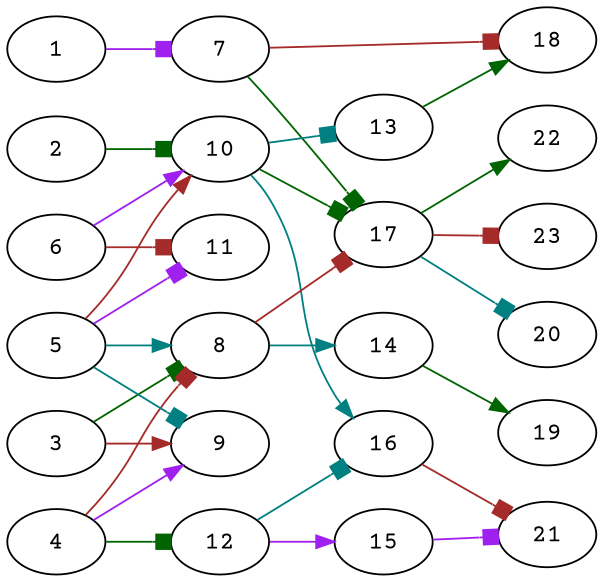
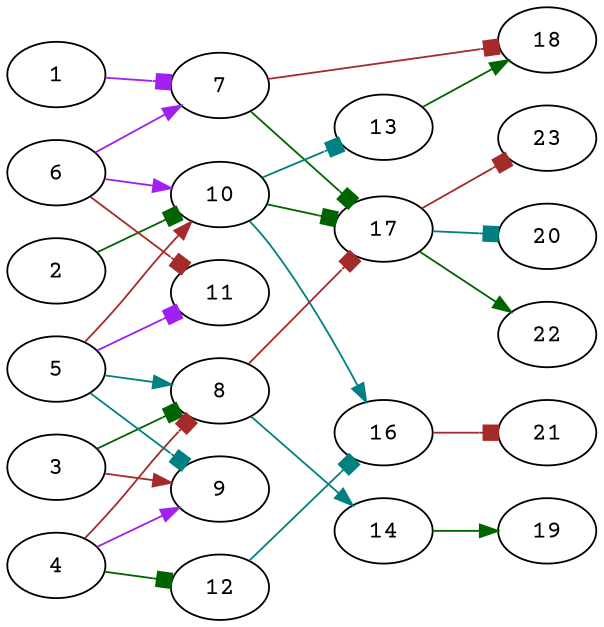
none -> (130, 133)
(384, 542) -> none
